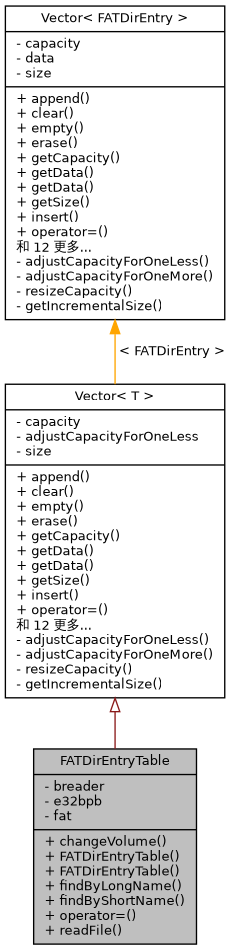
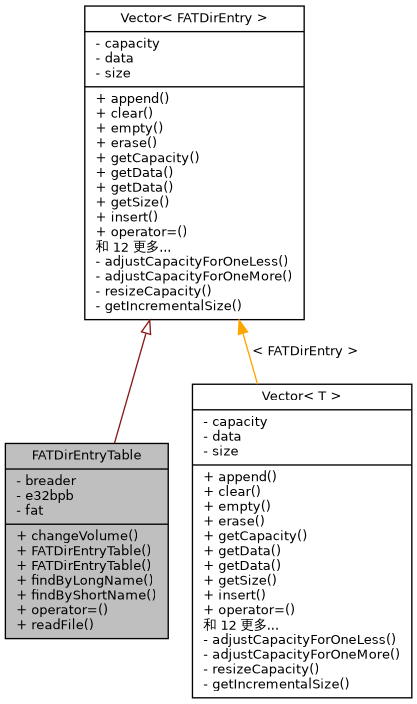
(108, 437) -> (223, 437)
(115, 730) -> (130, 388)
